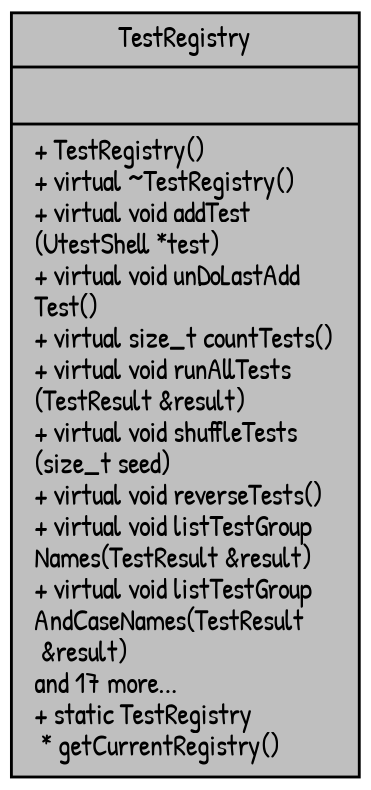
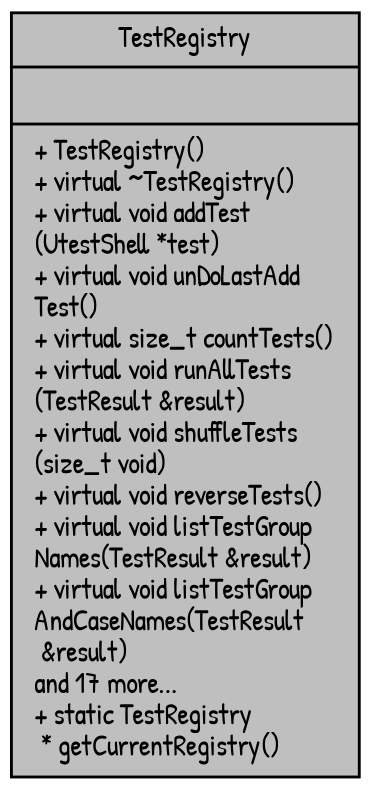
(104, 465) -> (101, 465)
